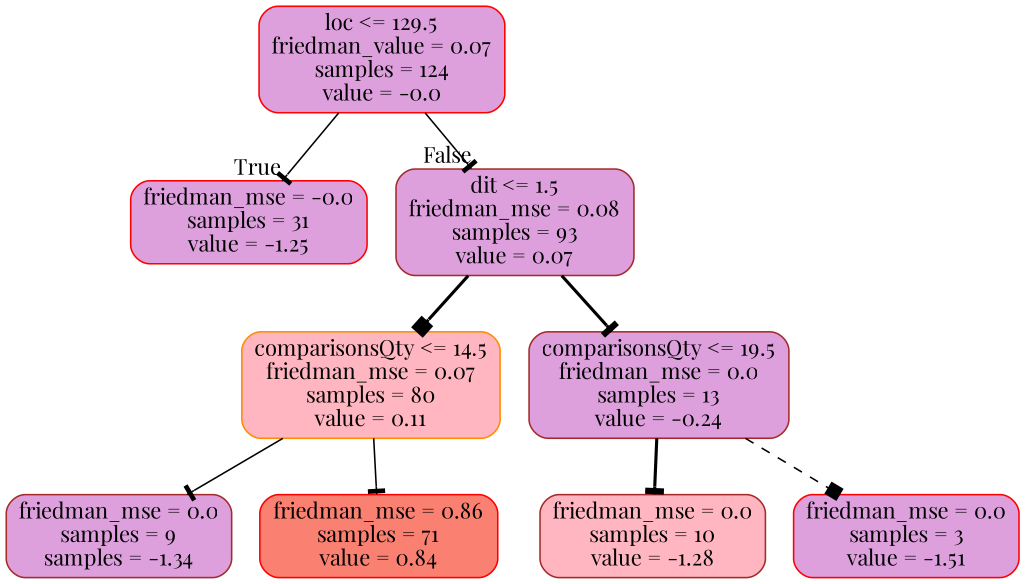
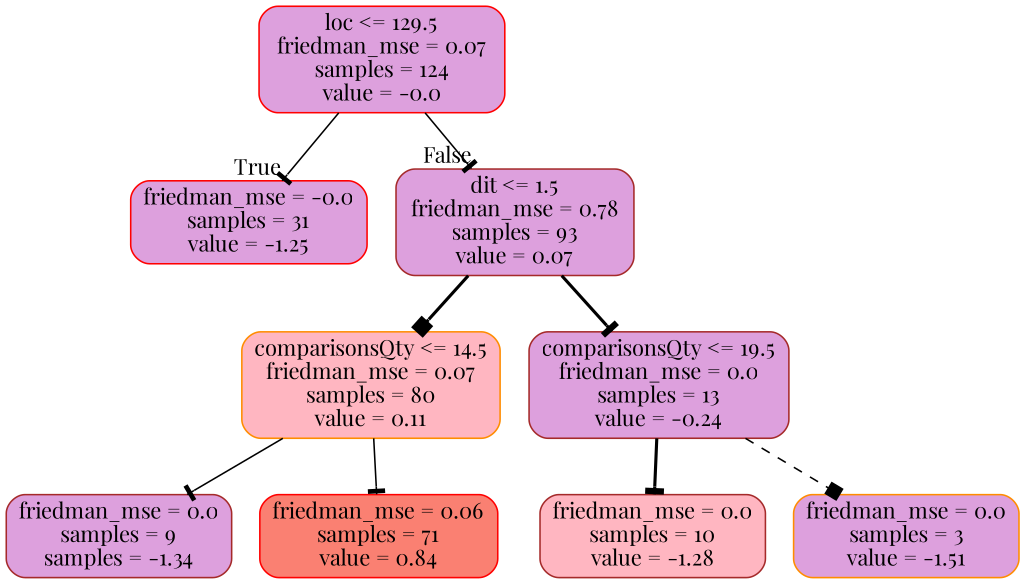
(382, 59) -> (382, 59)
(515, 222) -> (515, 222)
(379, 536) -> (379, 536)
(906, 536) -> (906, 536)
